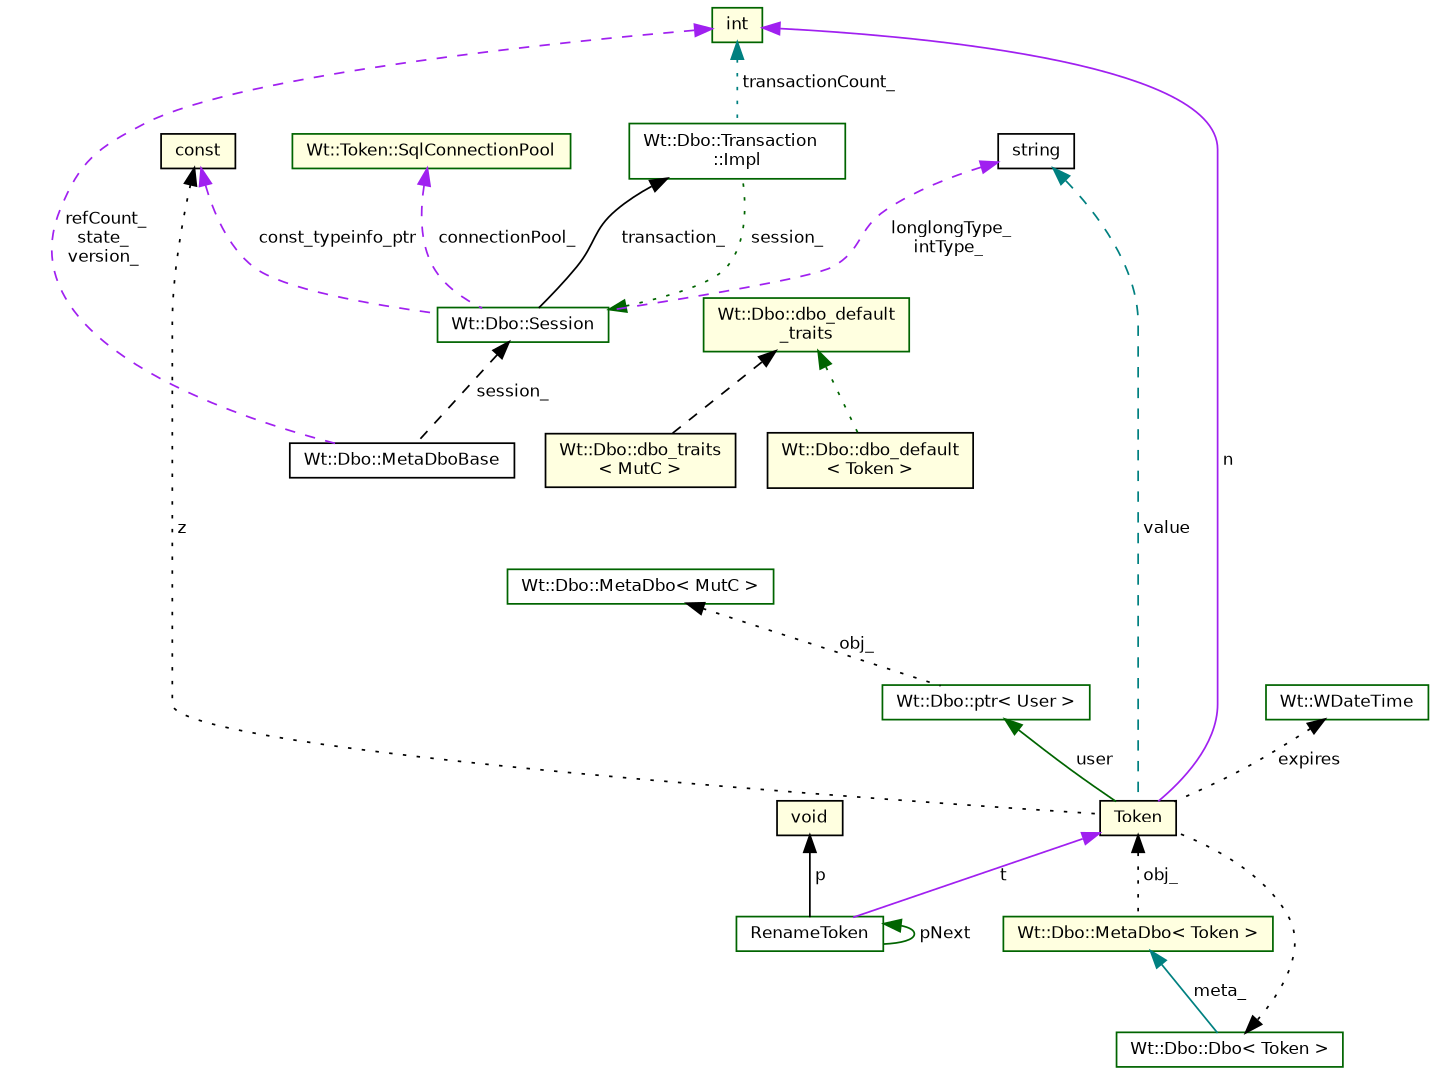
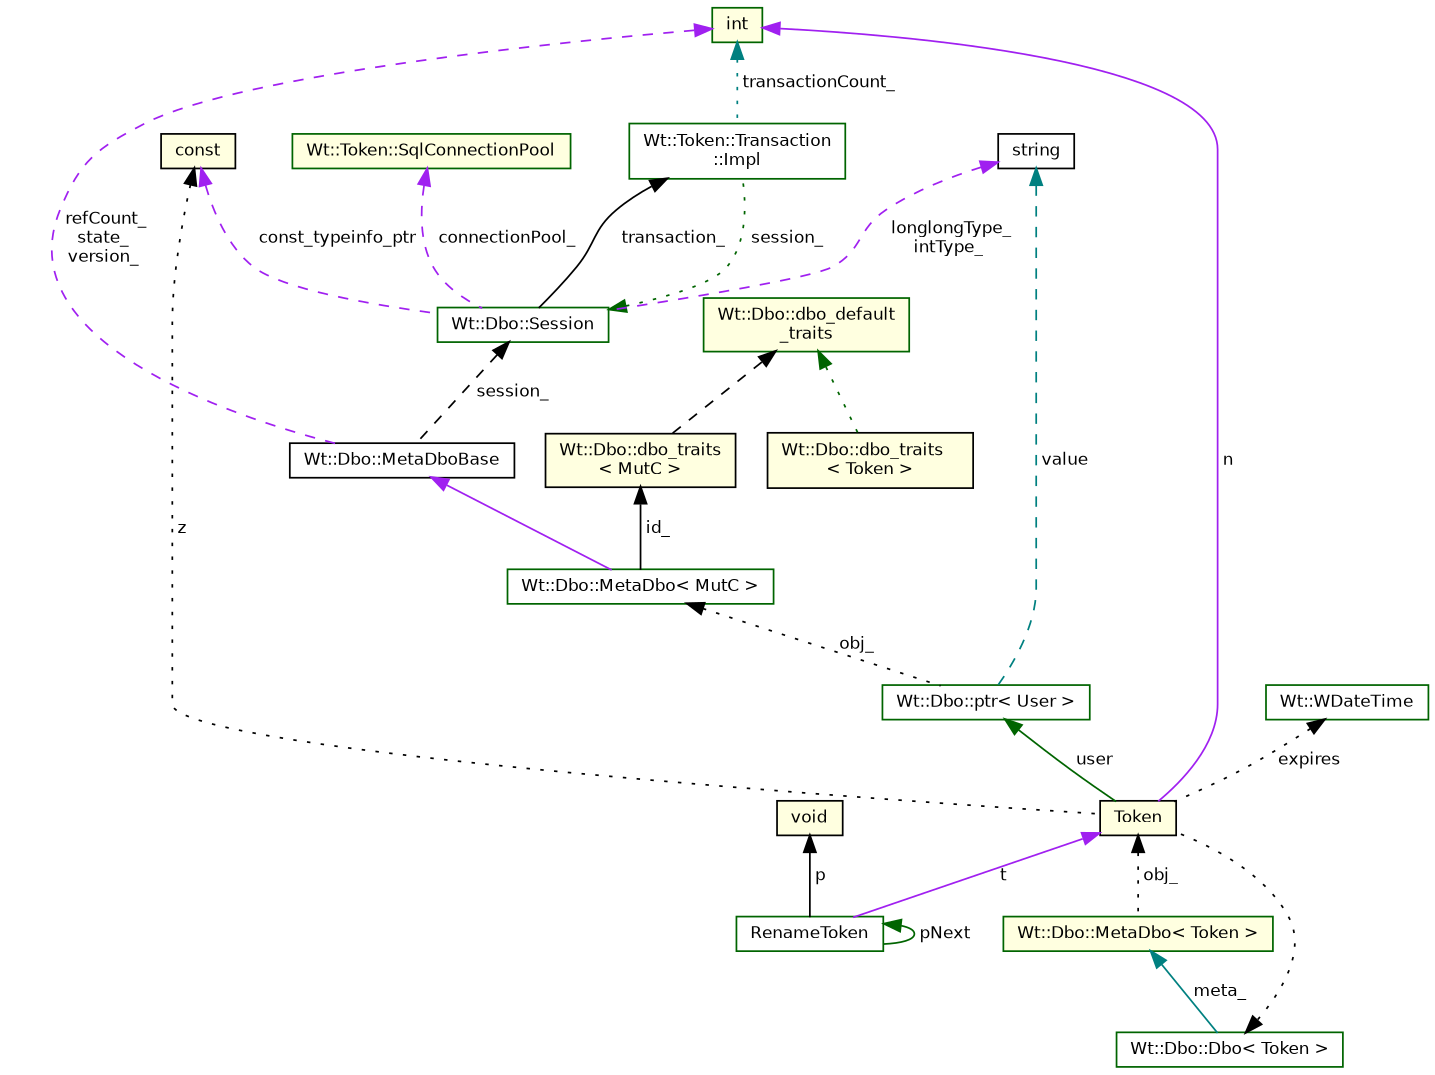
(737, 151) -> (737, 151)
(870, 460) -> (870, 460)
(1138, 480) -> (1036, 440)
none -> (529, 528)
none -> (641, 537)
